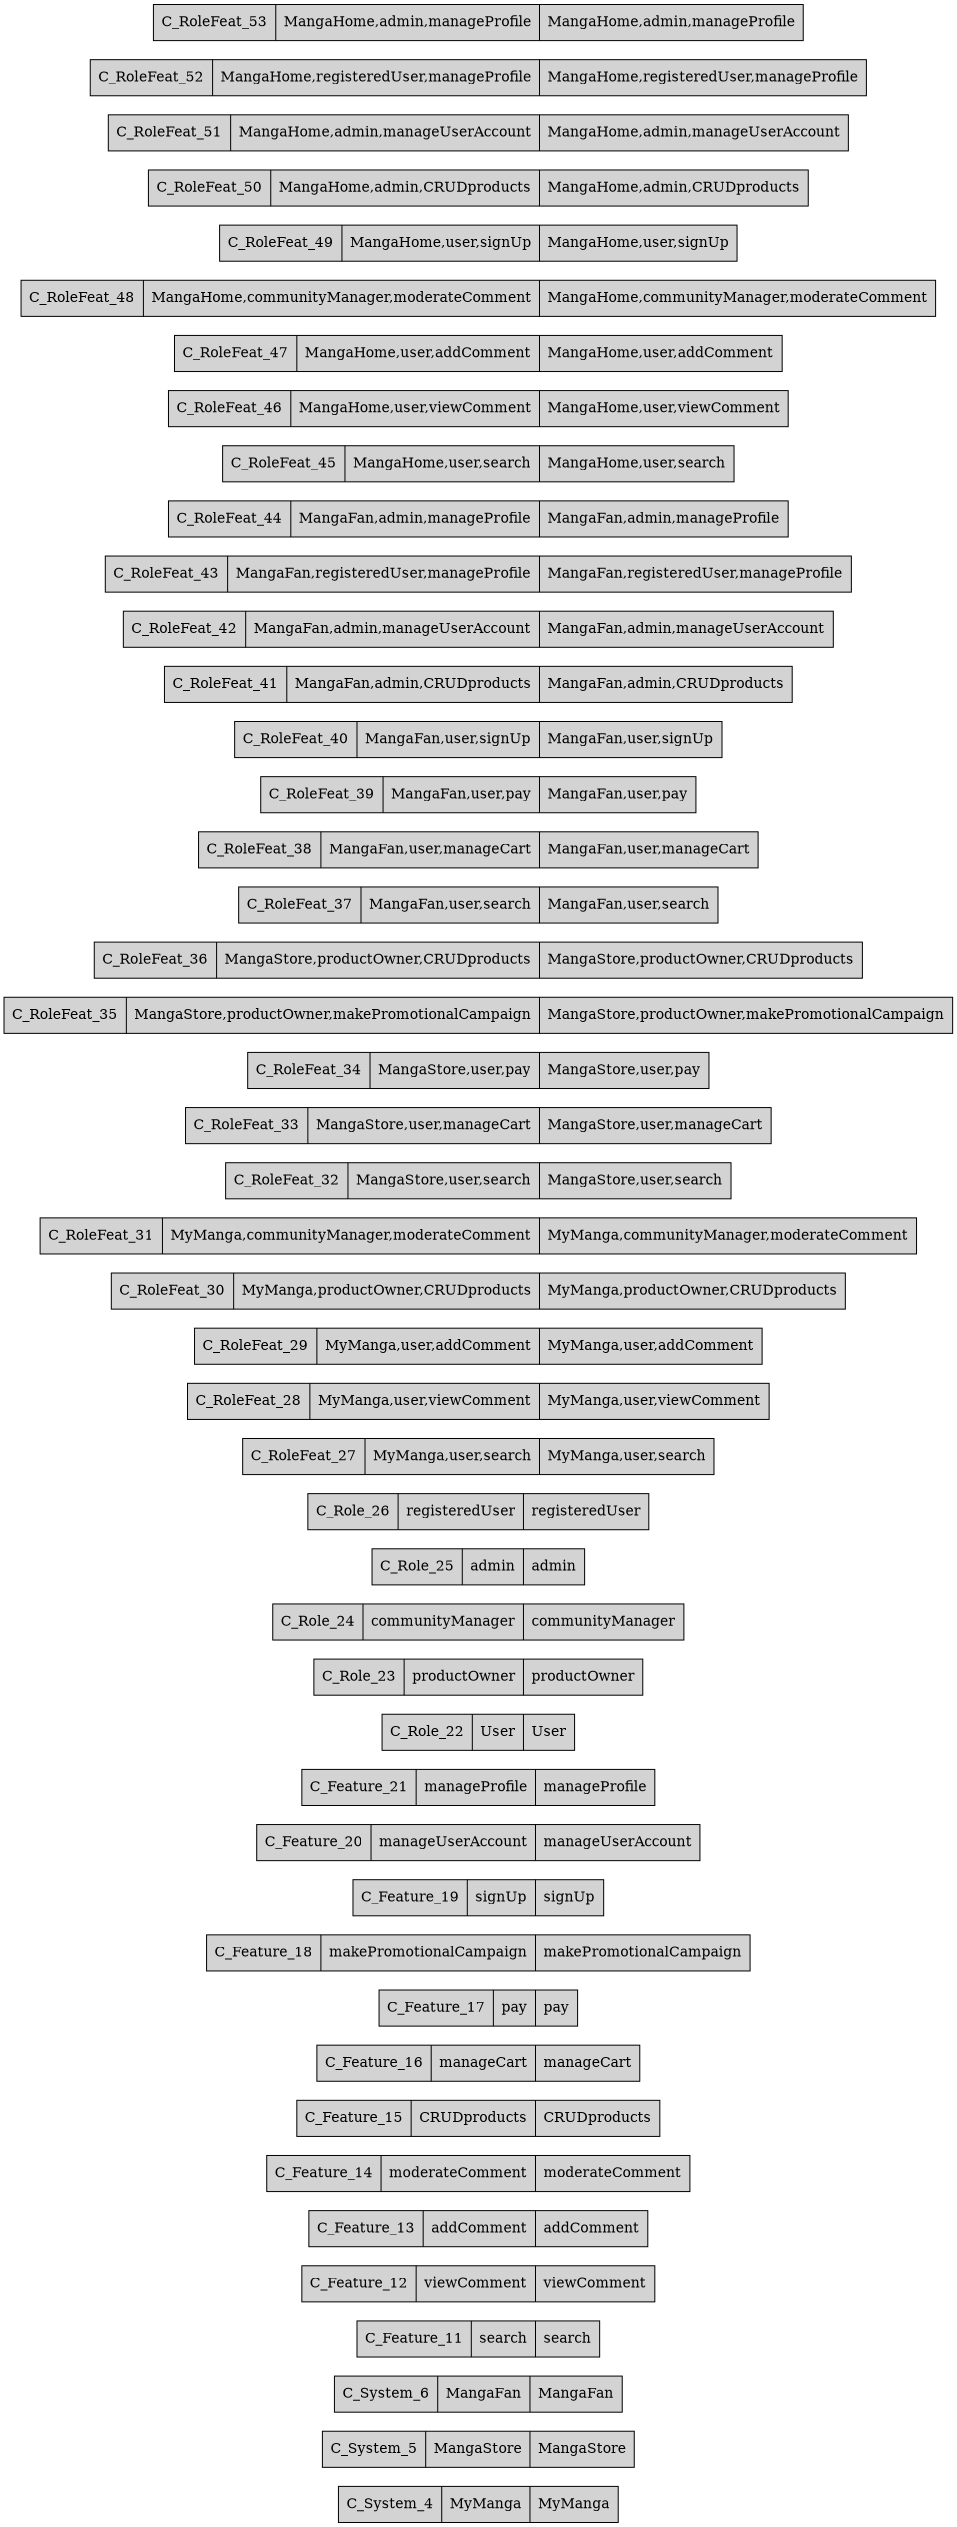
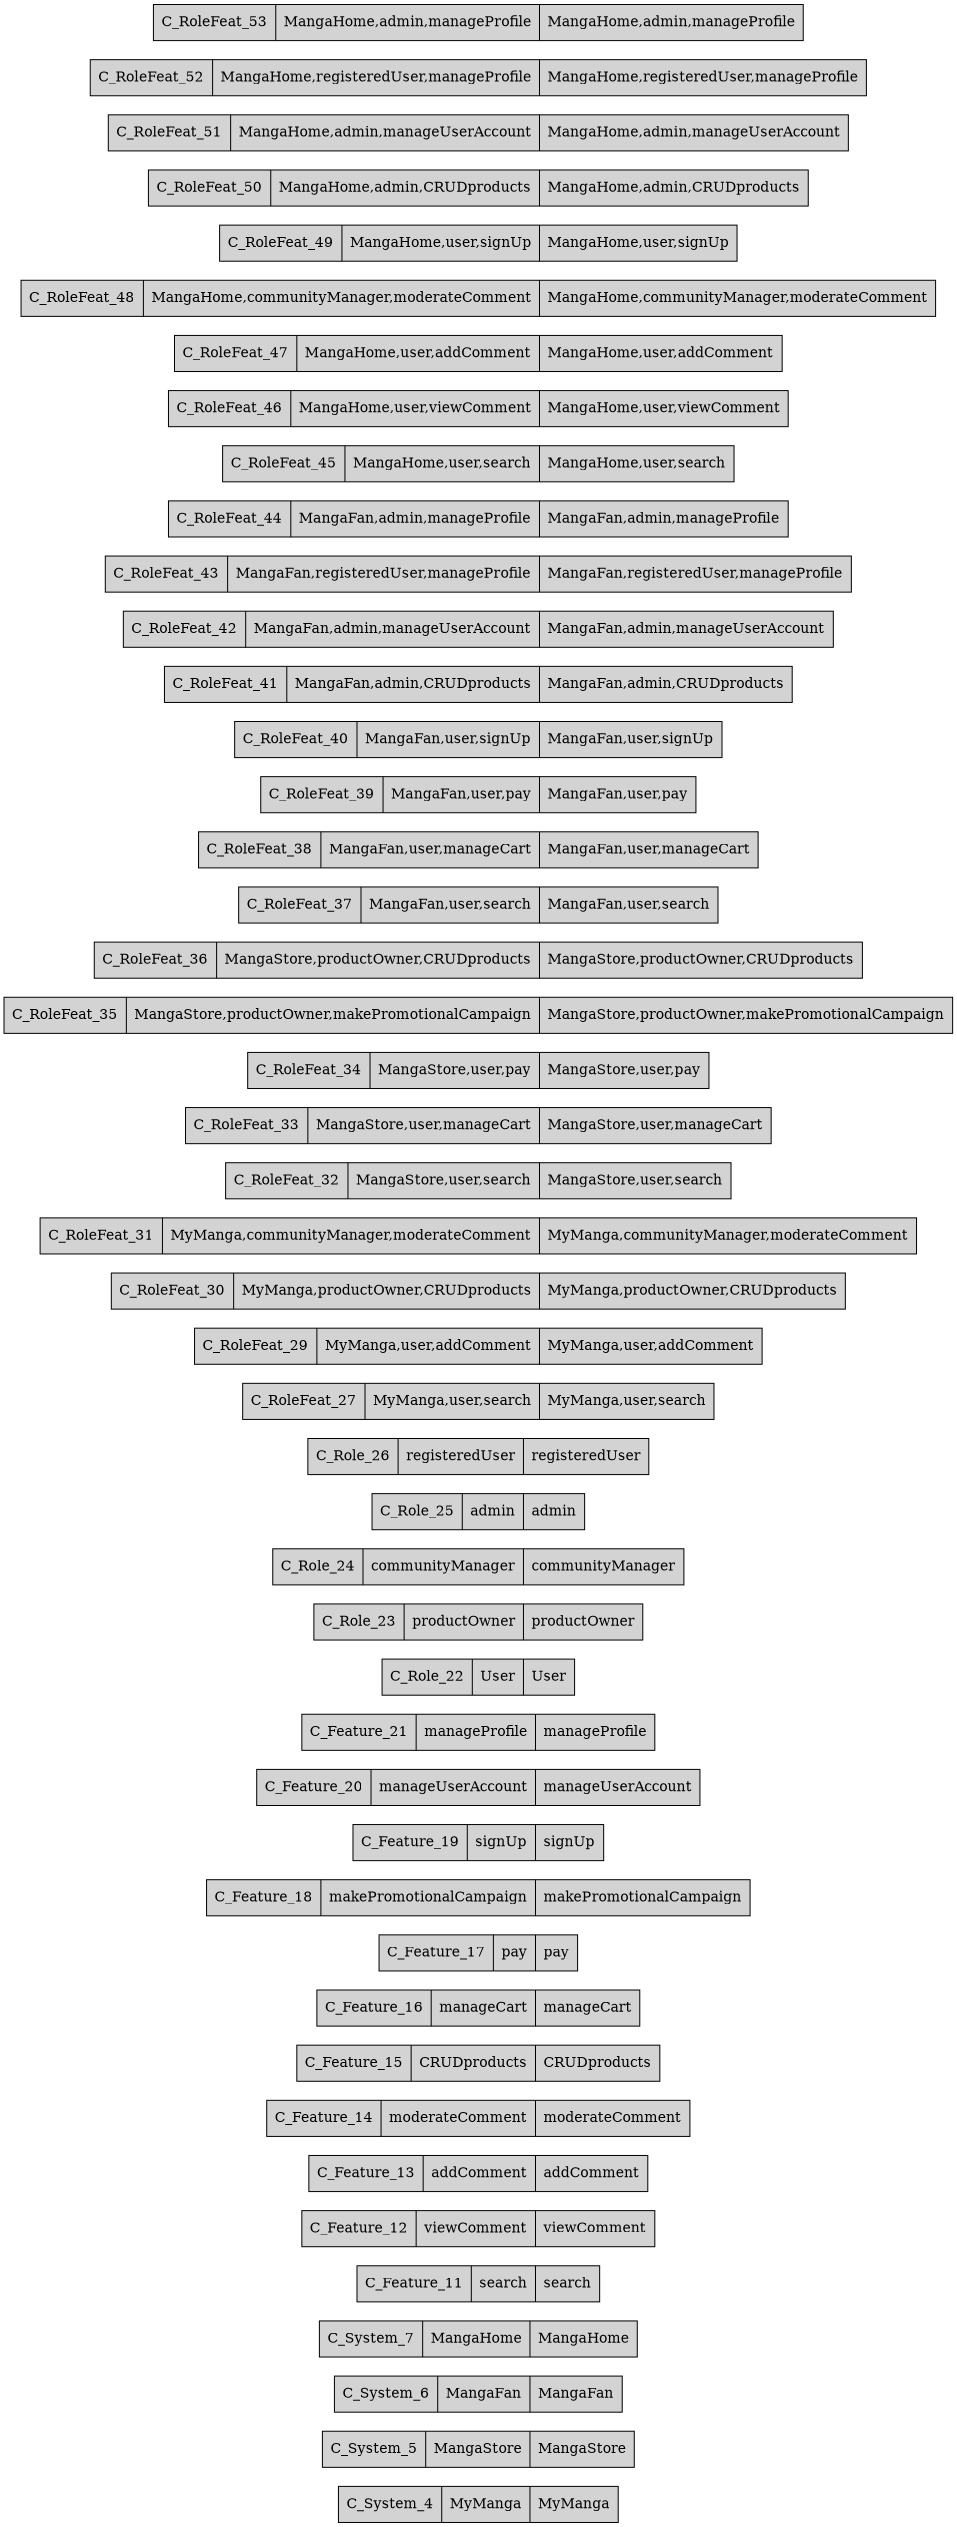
(478, 1401) -> none
none -> (478, 2339)
